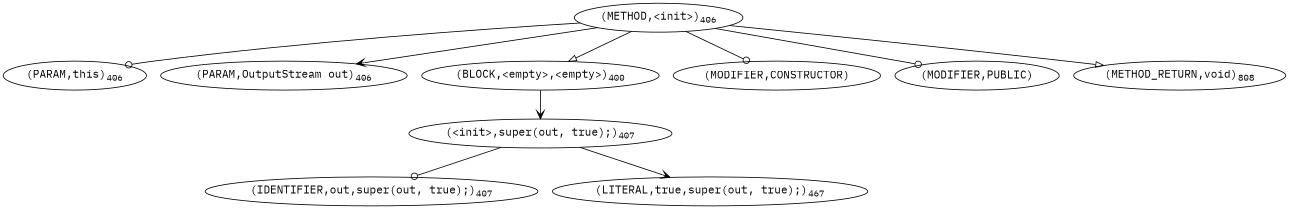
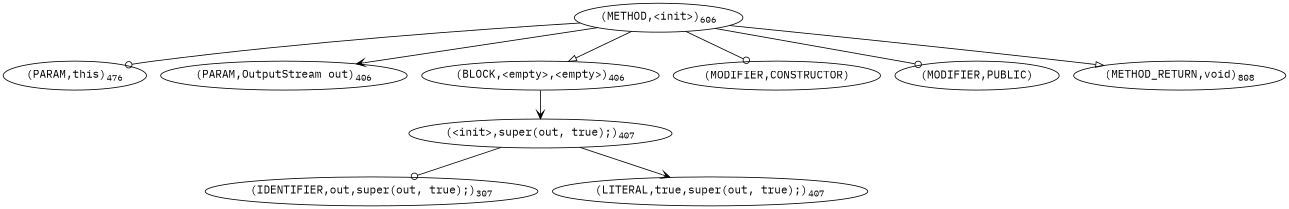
(709, 16) -> (709, 16)
(115, 74) -> (115, 74)
(617, 74) -> (617, 74)
(485, 190) -> (485, 190)
(817, 190) -> (817, 190)
